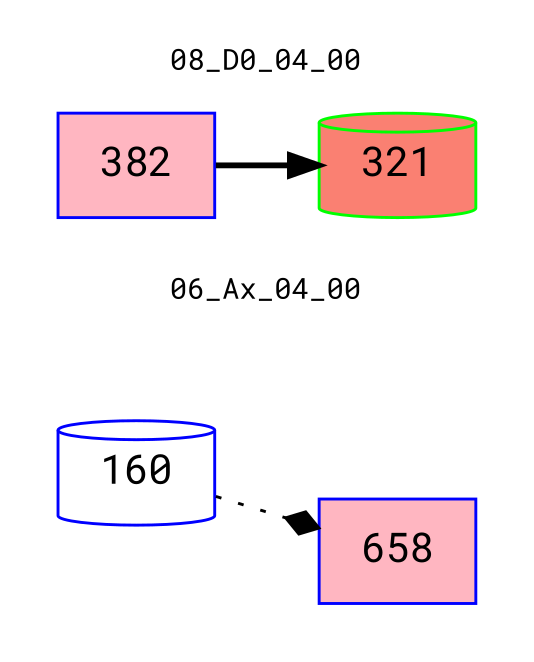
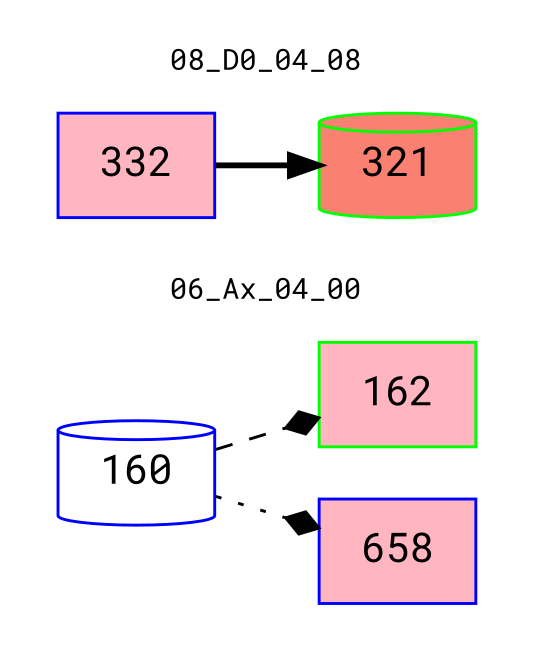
(267, 62) -> (267, 62)
(136, 165) -> (136, 165)
none -> (397, 395)
